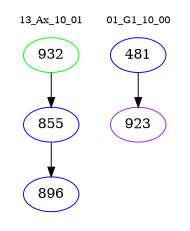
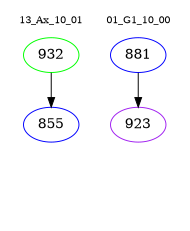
(138, 55) -> (138, 55)
(51, 194) -> none
